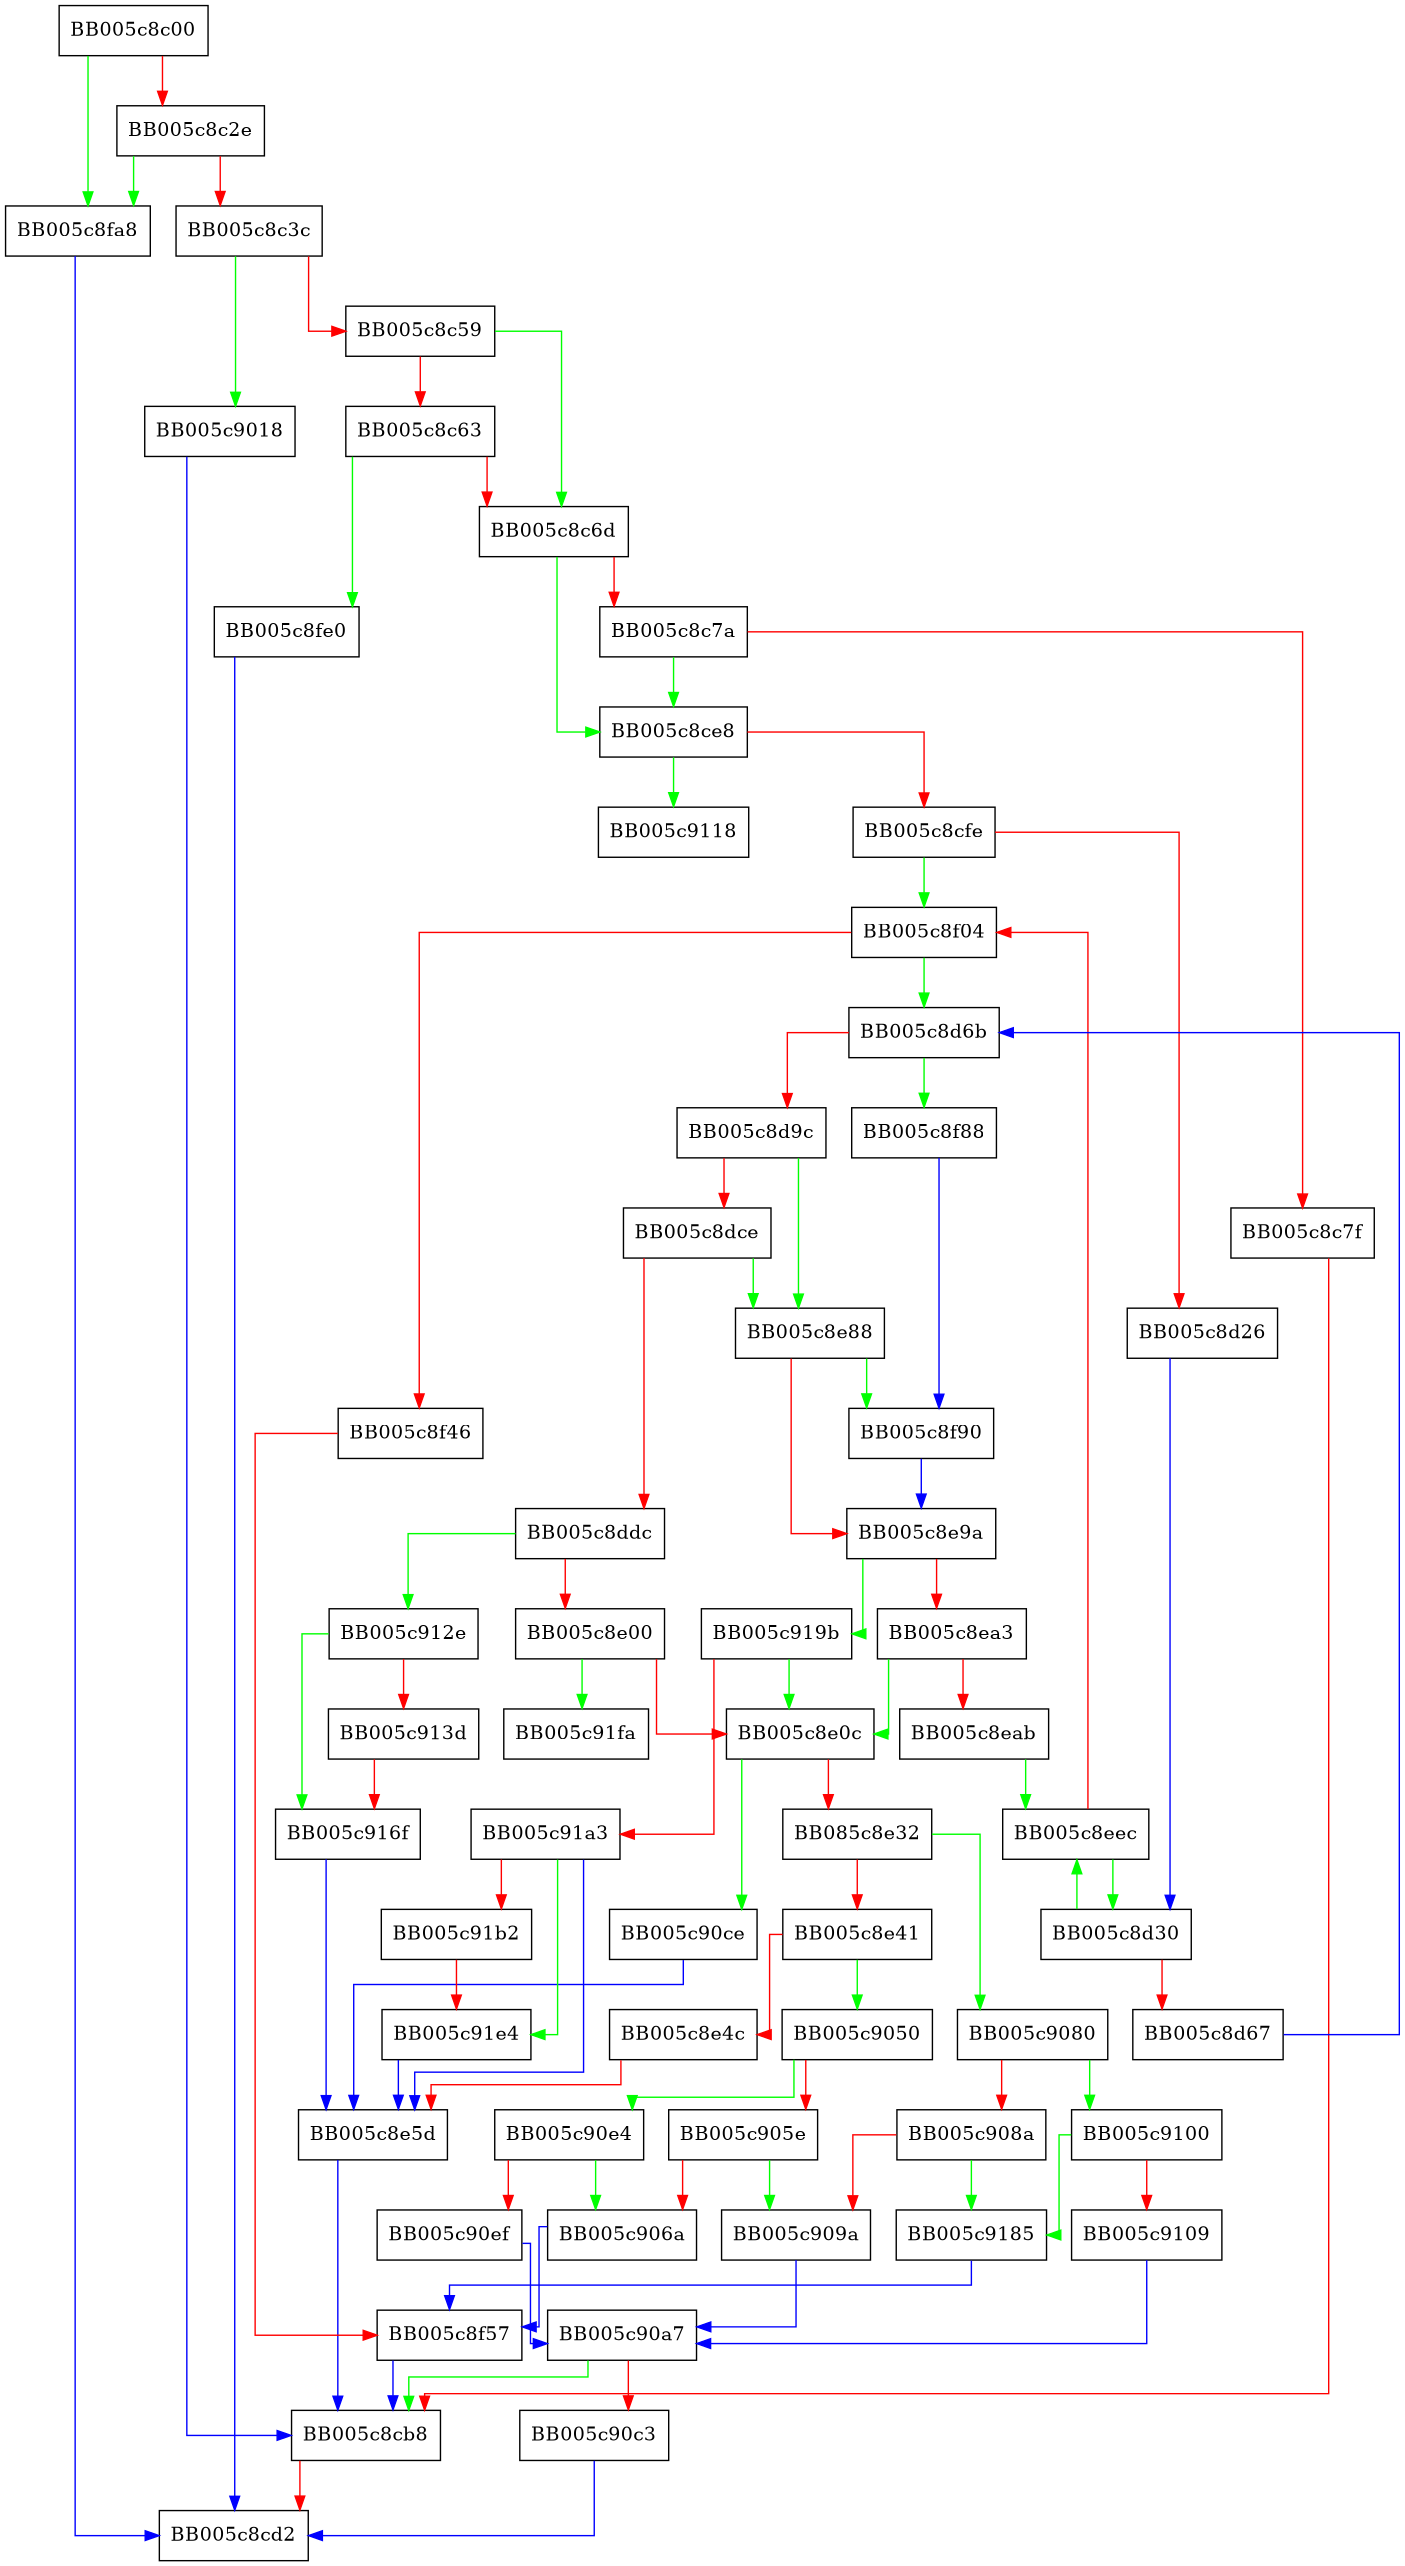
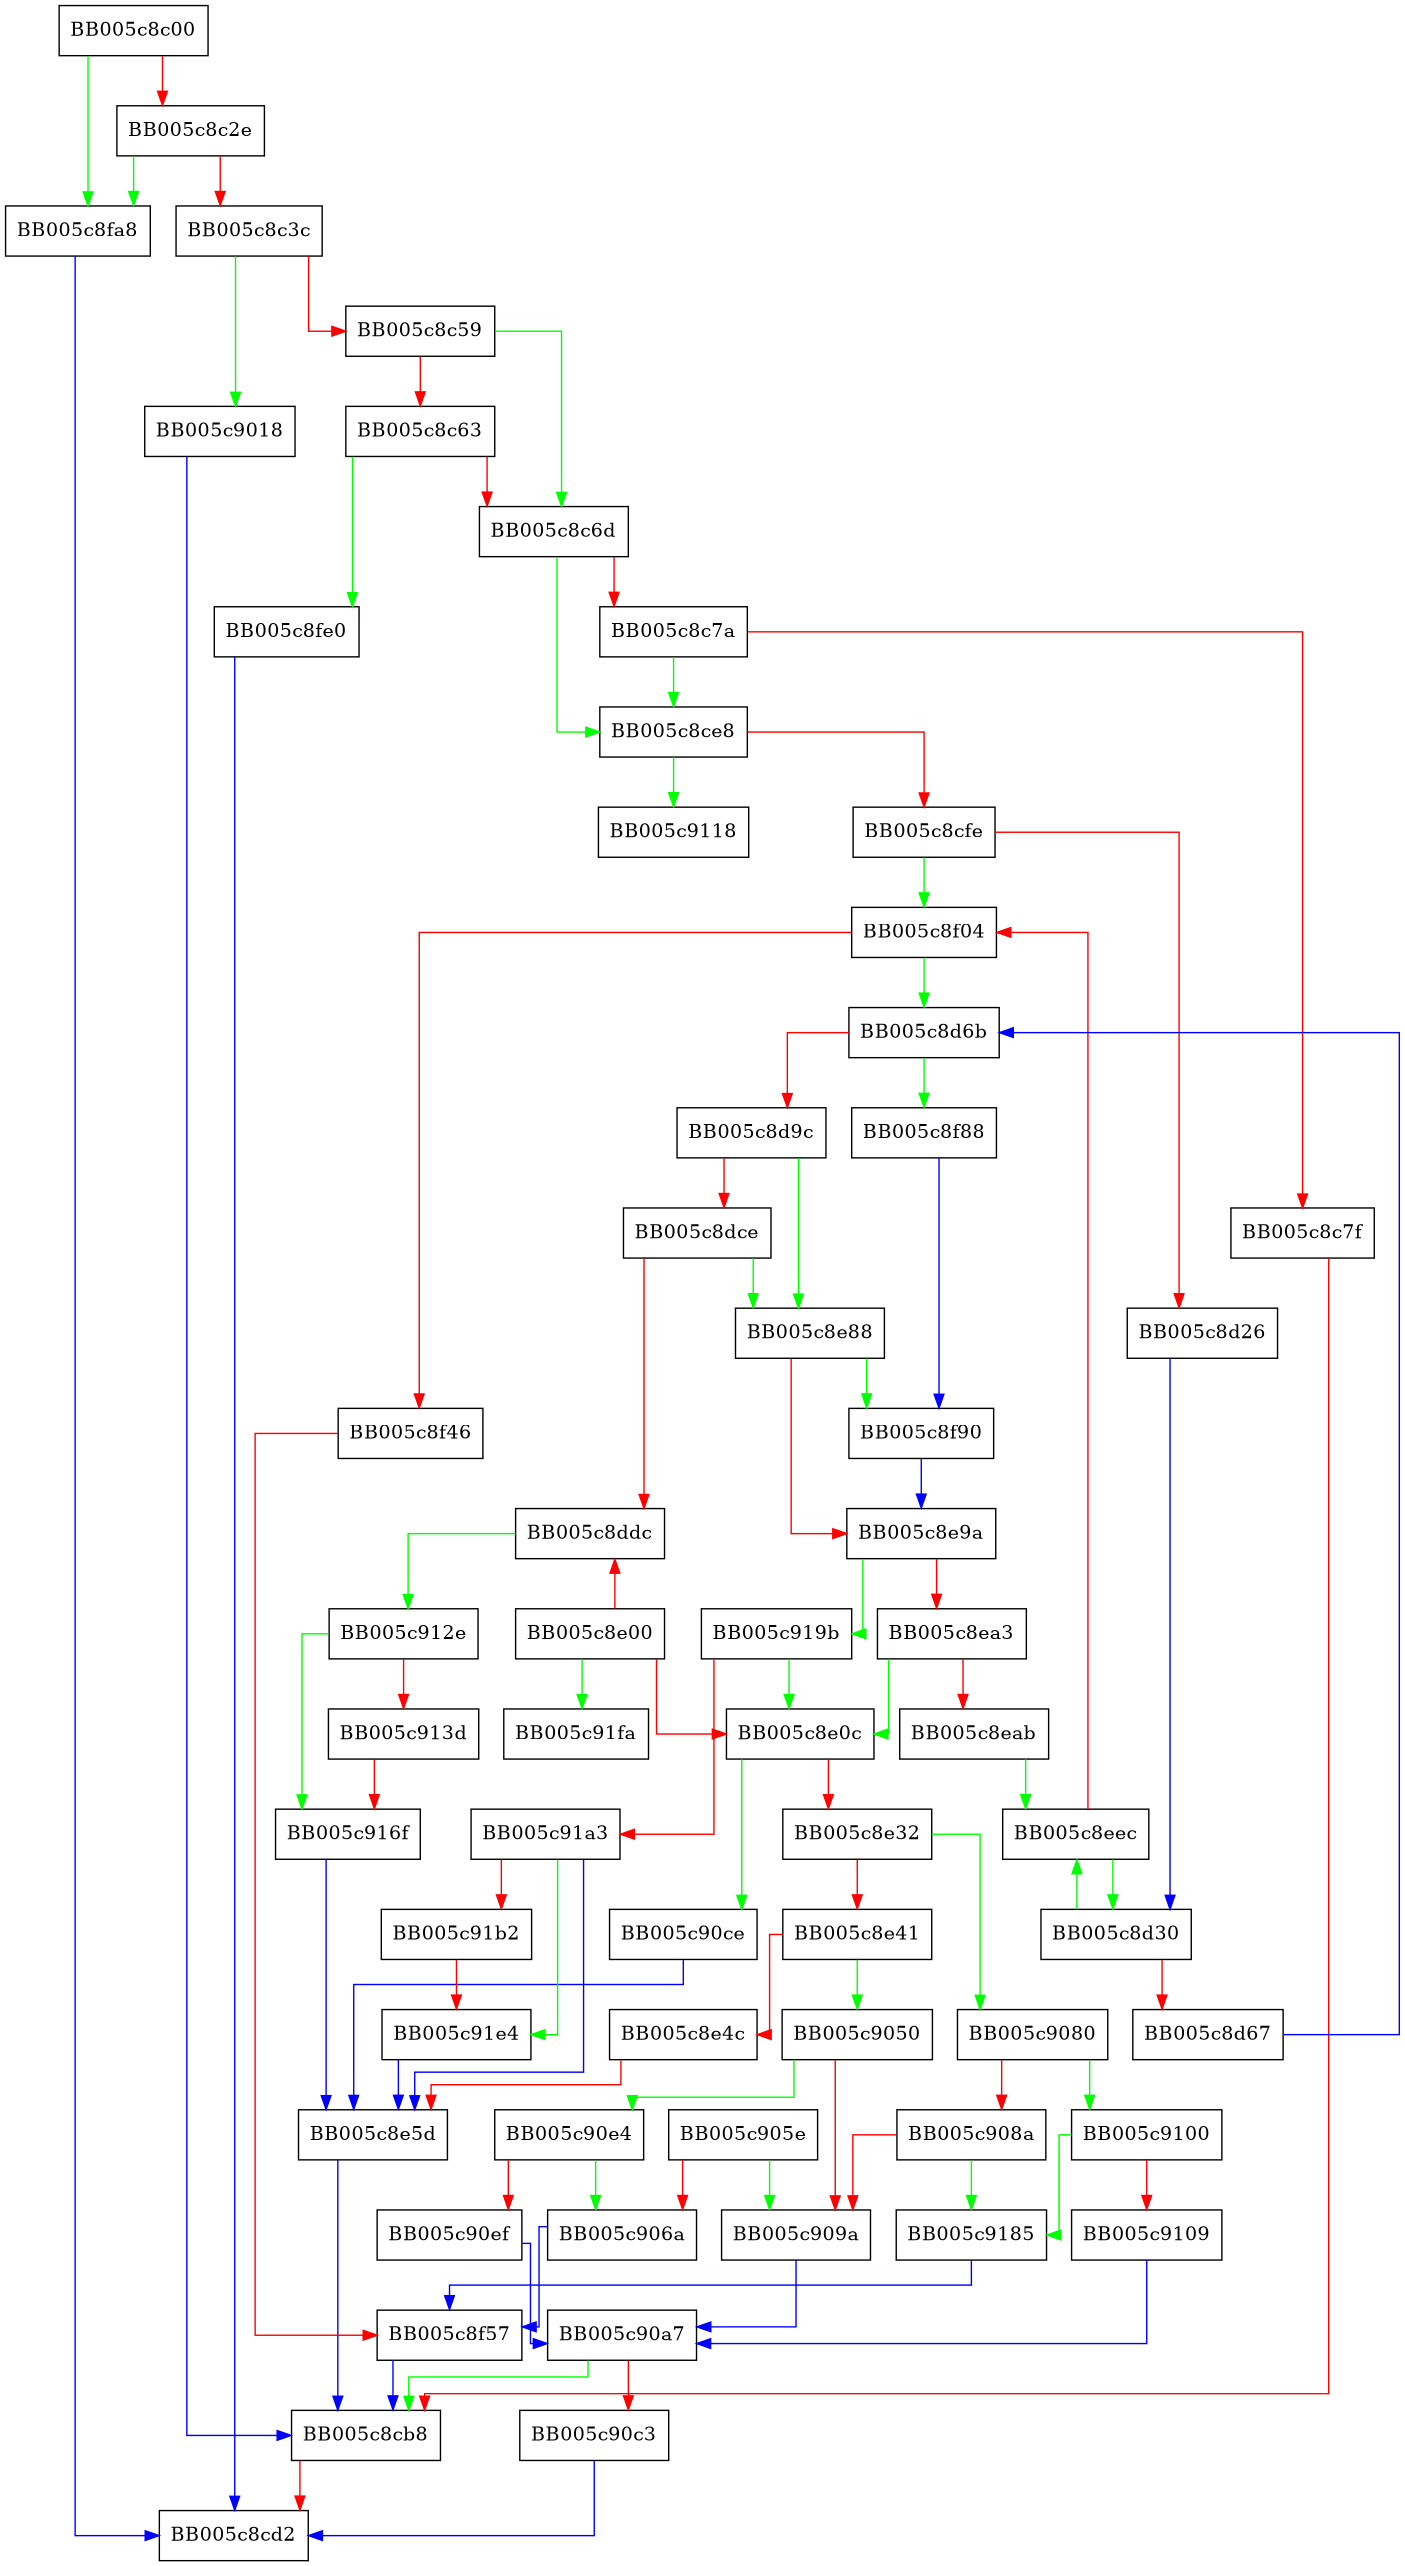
(565, 1577) -> (615, 1591)
(857, 1834) -> (857, 1834)
(806, 2078) -> (835, 2128)
